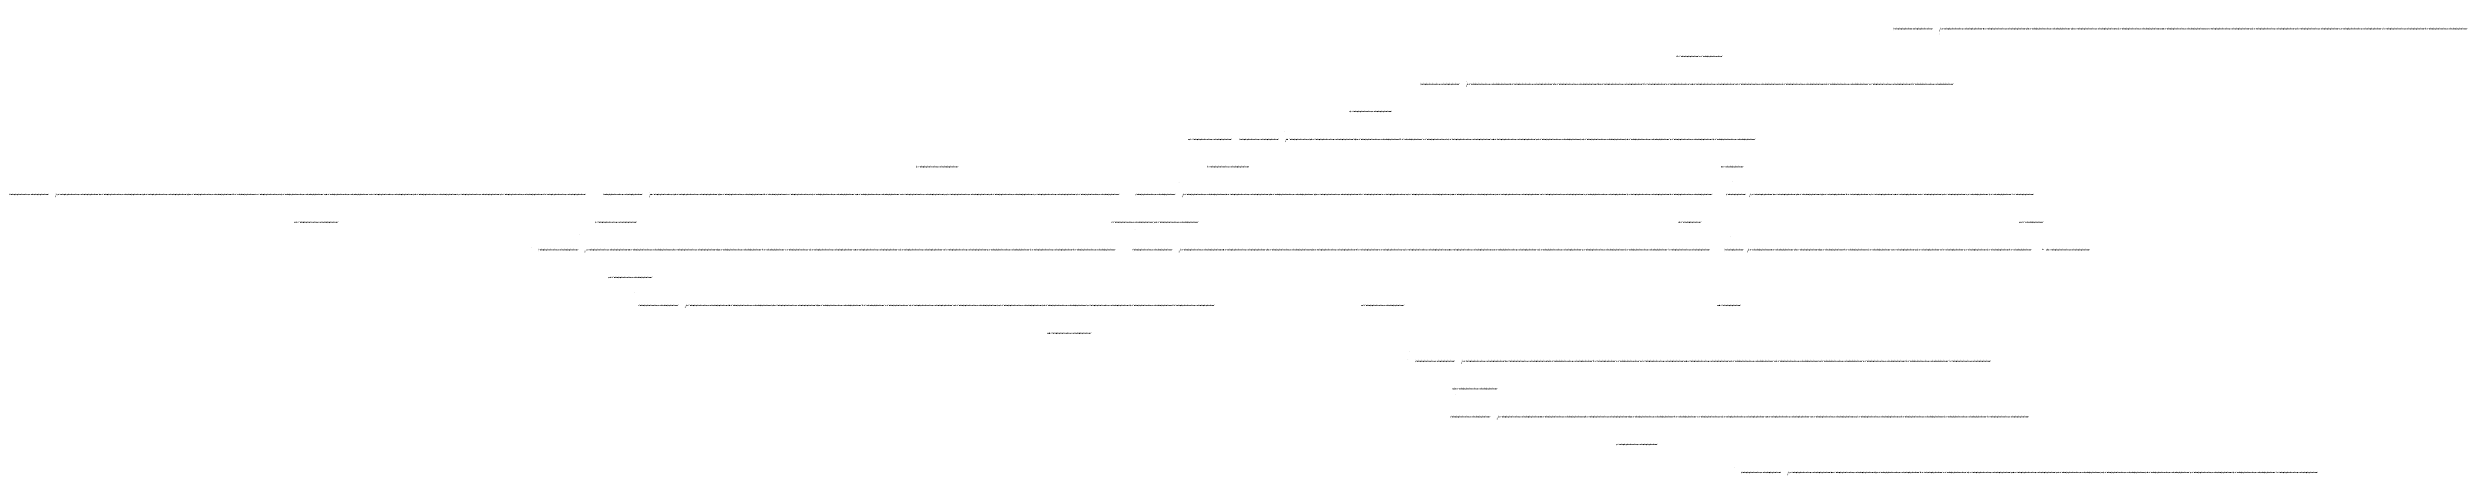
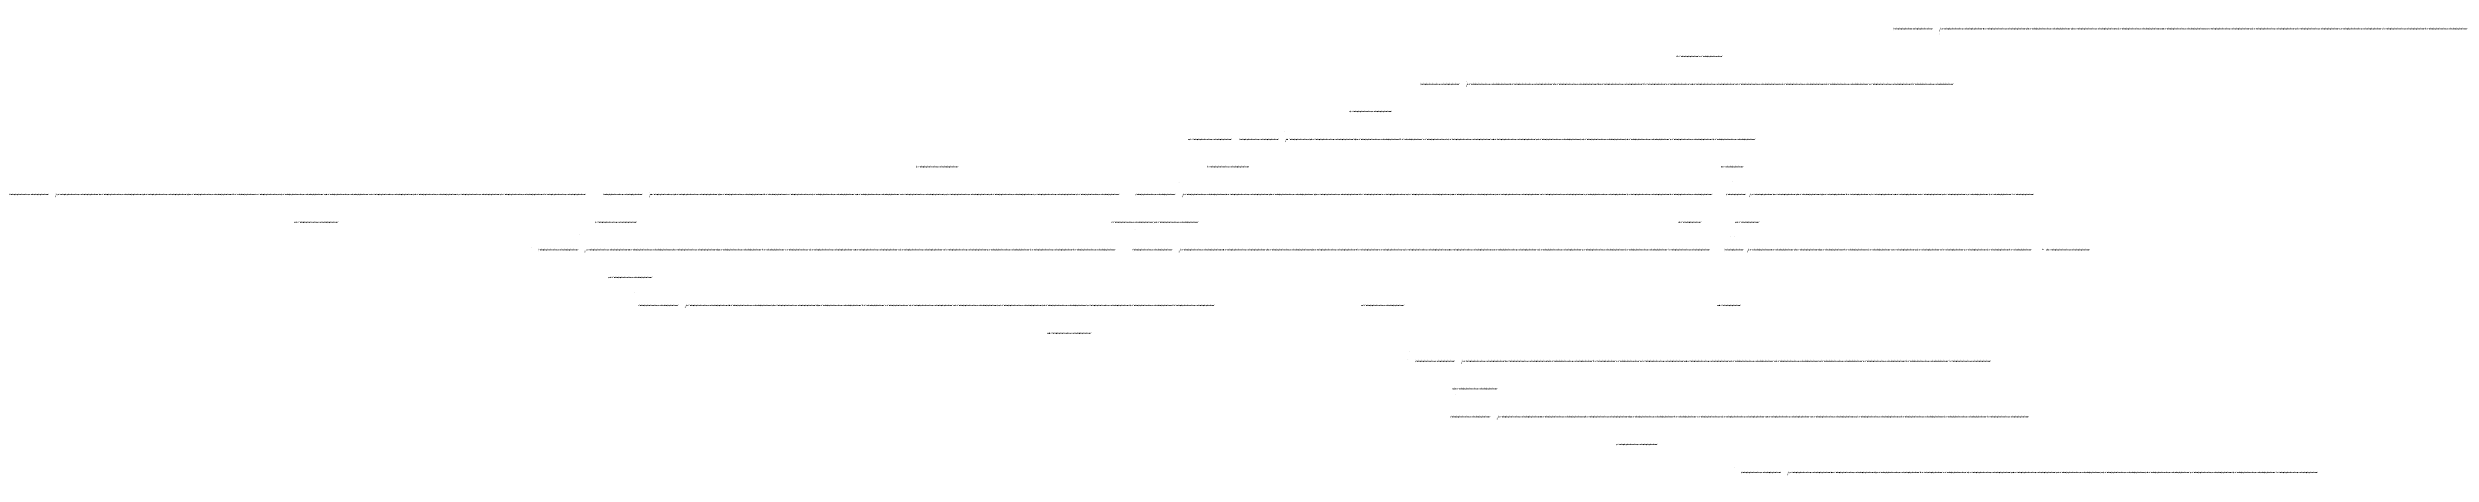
(1908, 213) -> (1735, 222)
